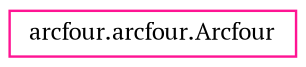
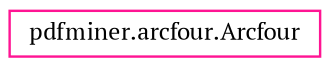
(153, 34) -> (165, 34)
